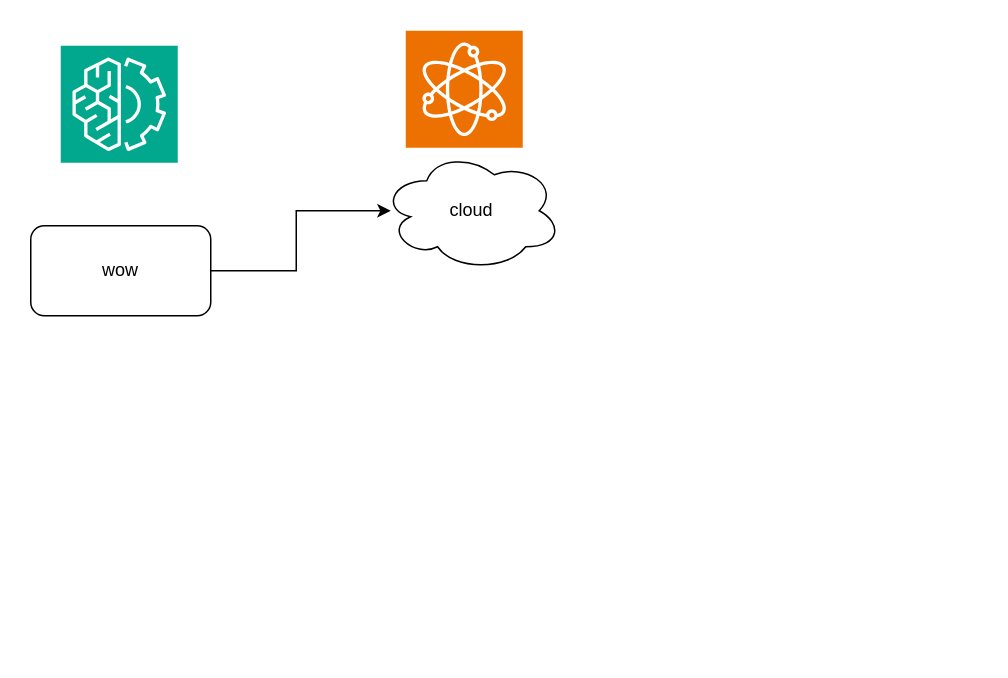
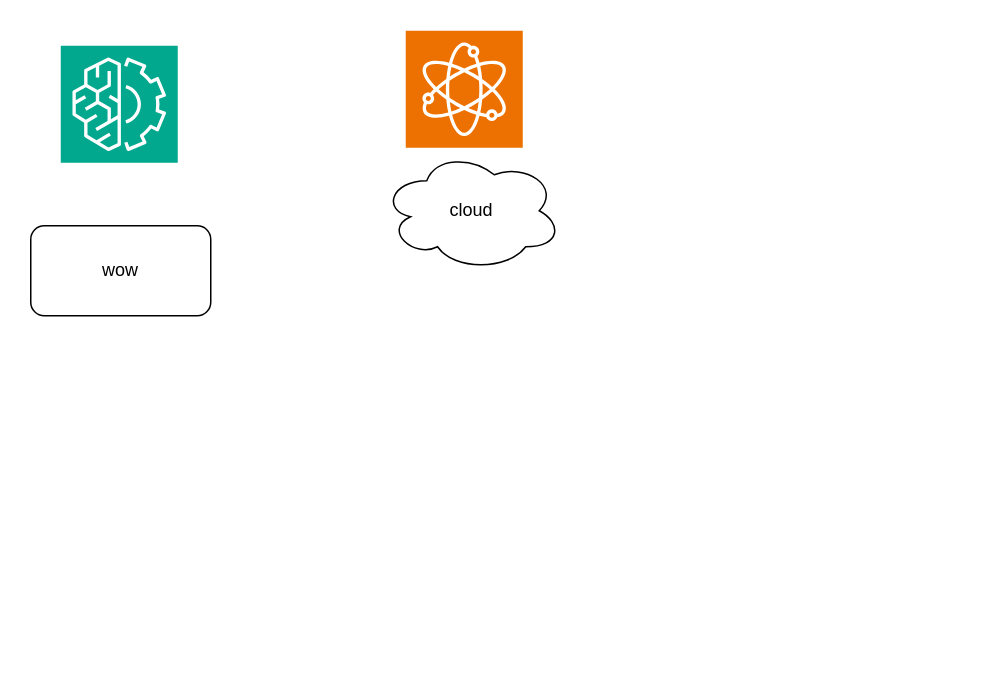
(296, 242) -> none
